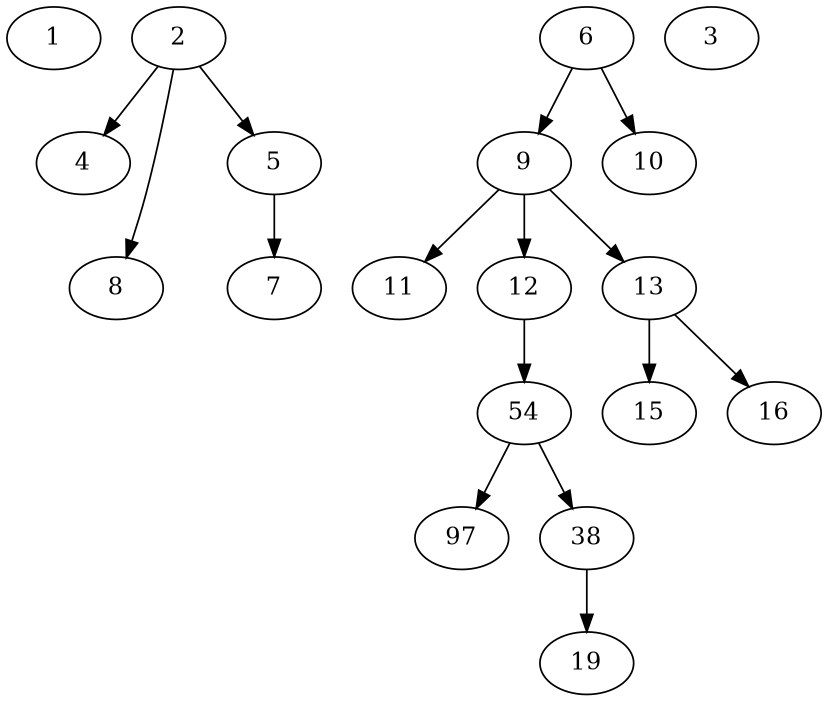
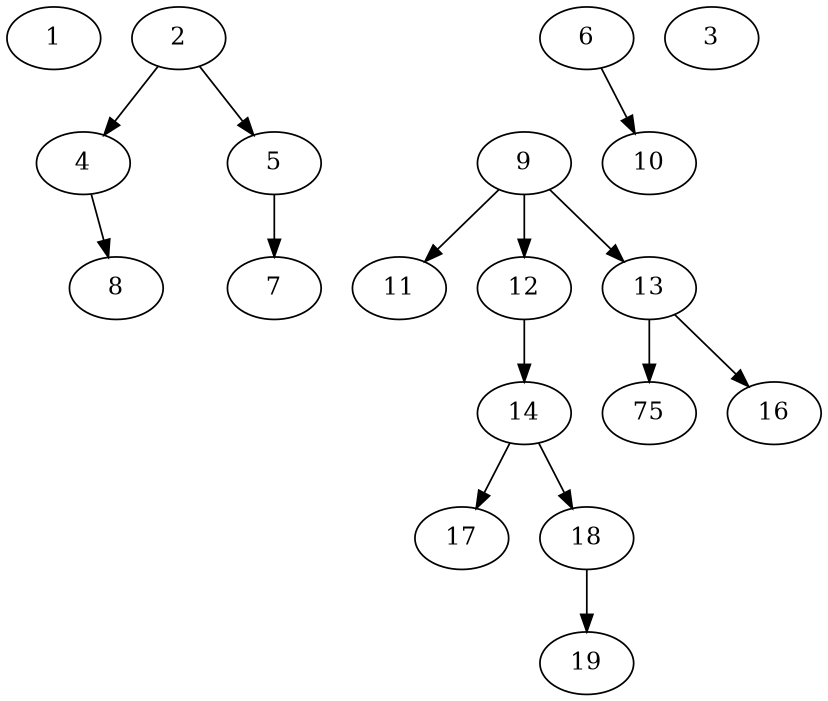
(560, 93) -> none
(155, 156) -> (98, 217)
(524, 413) -> (524, 413)
(649, 413) -> (649, 413)
(462, 538) -> (462, 538)
(587, 538) -> (587, 538)
